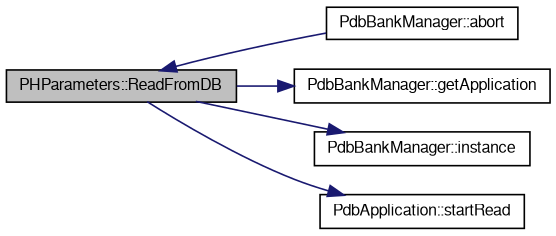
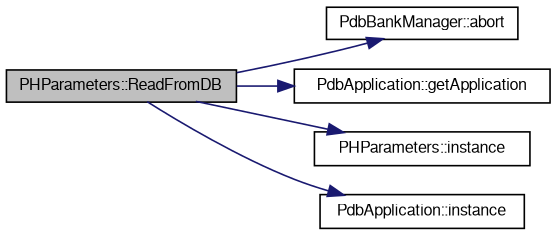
(251, 48) -> (302, 59)
(422, 86) -> (422, 86)
(422, 149) -> (422, 149)
(422, 211) -> (422, 211)
